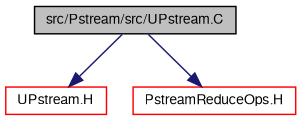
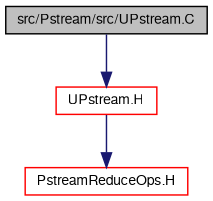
(170, 55) -> (106, 134)
